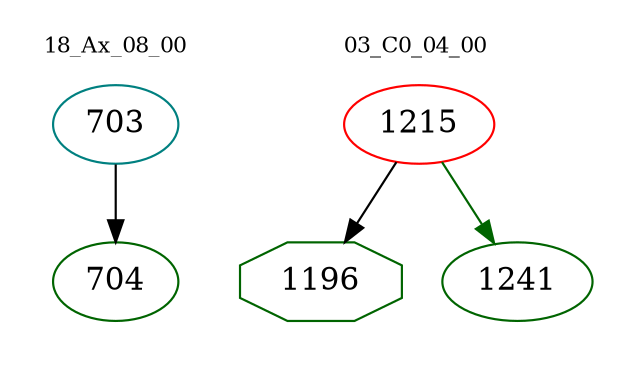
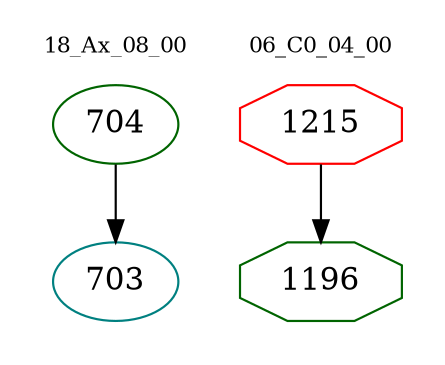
(416, 47) -> (321, 47)
(419, 124) -> (321, 124)
(116, 192) -> (116, 192)
(517, 282) -> none
